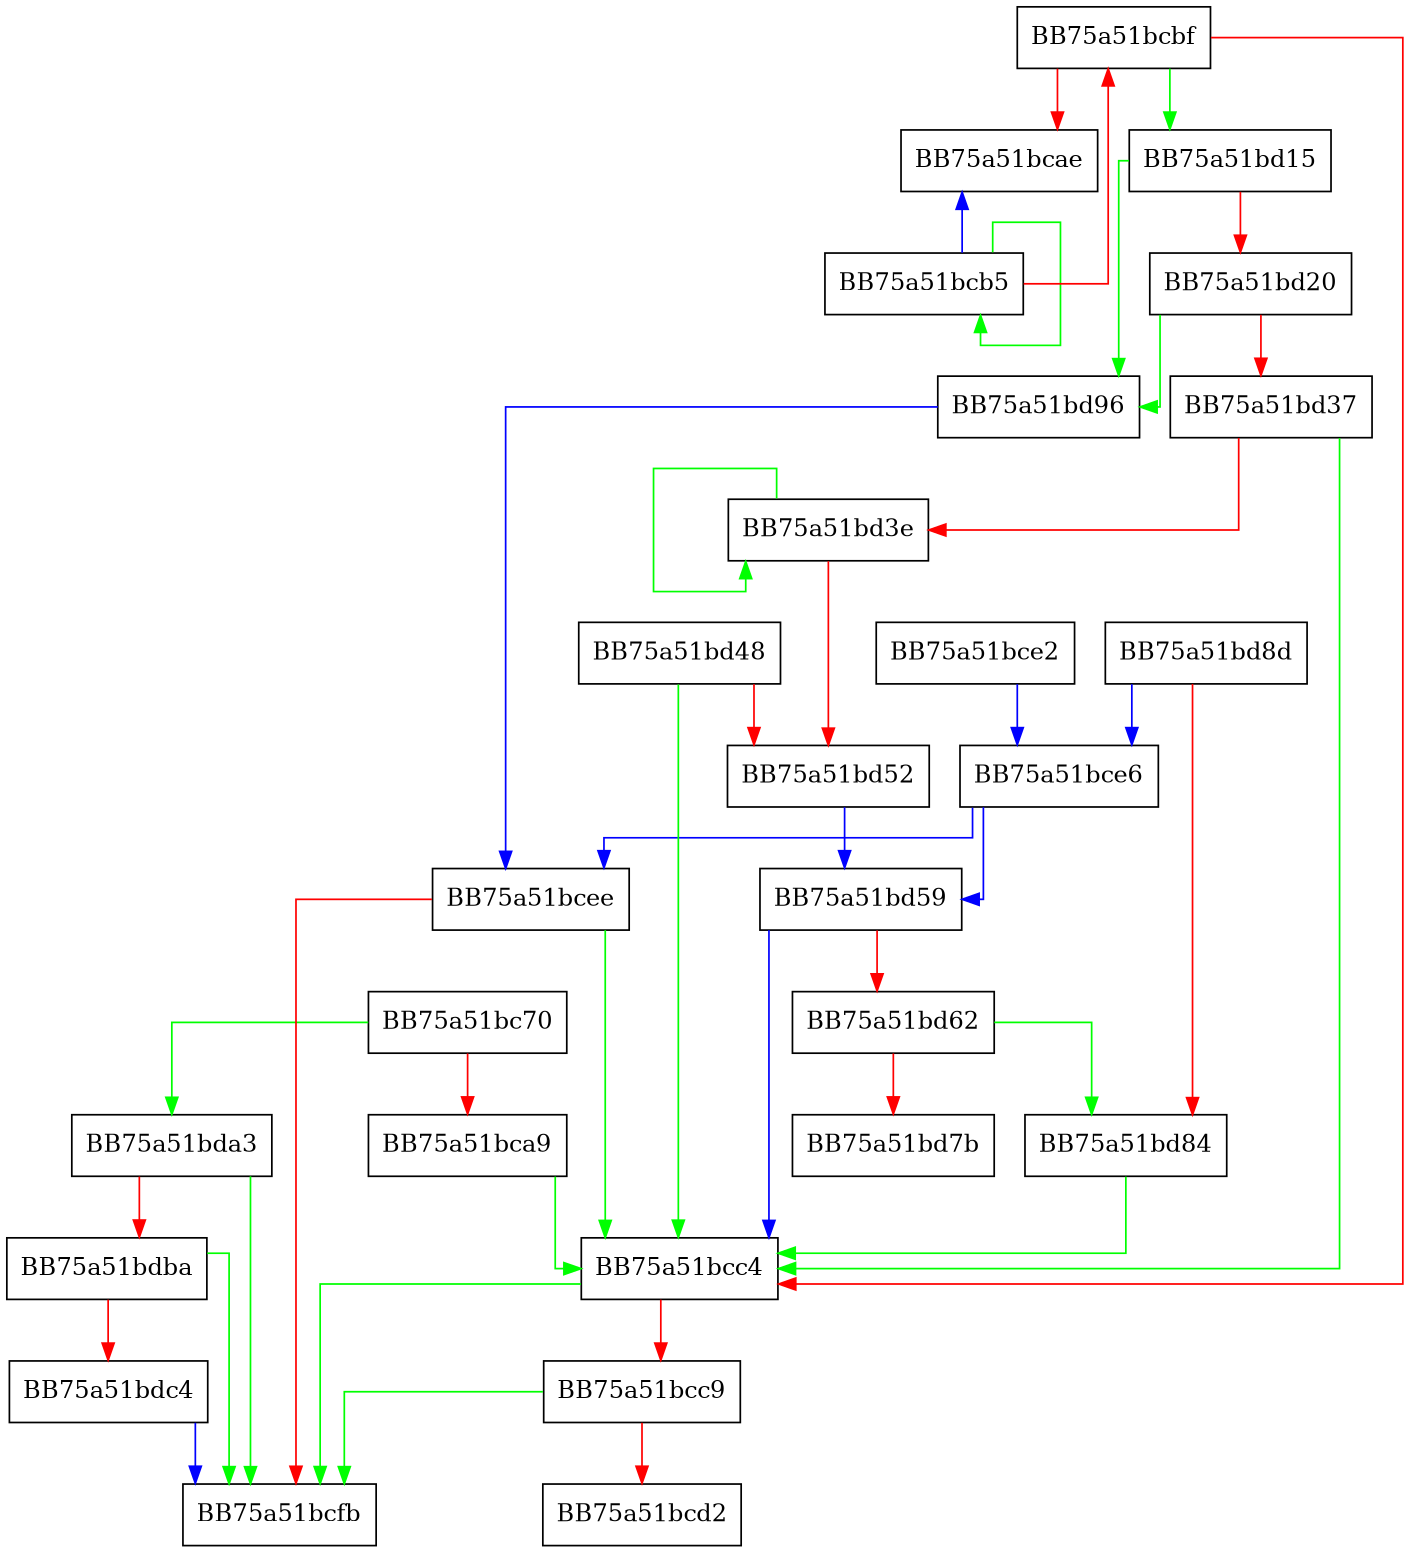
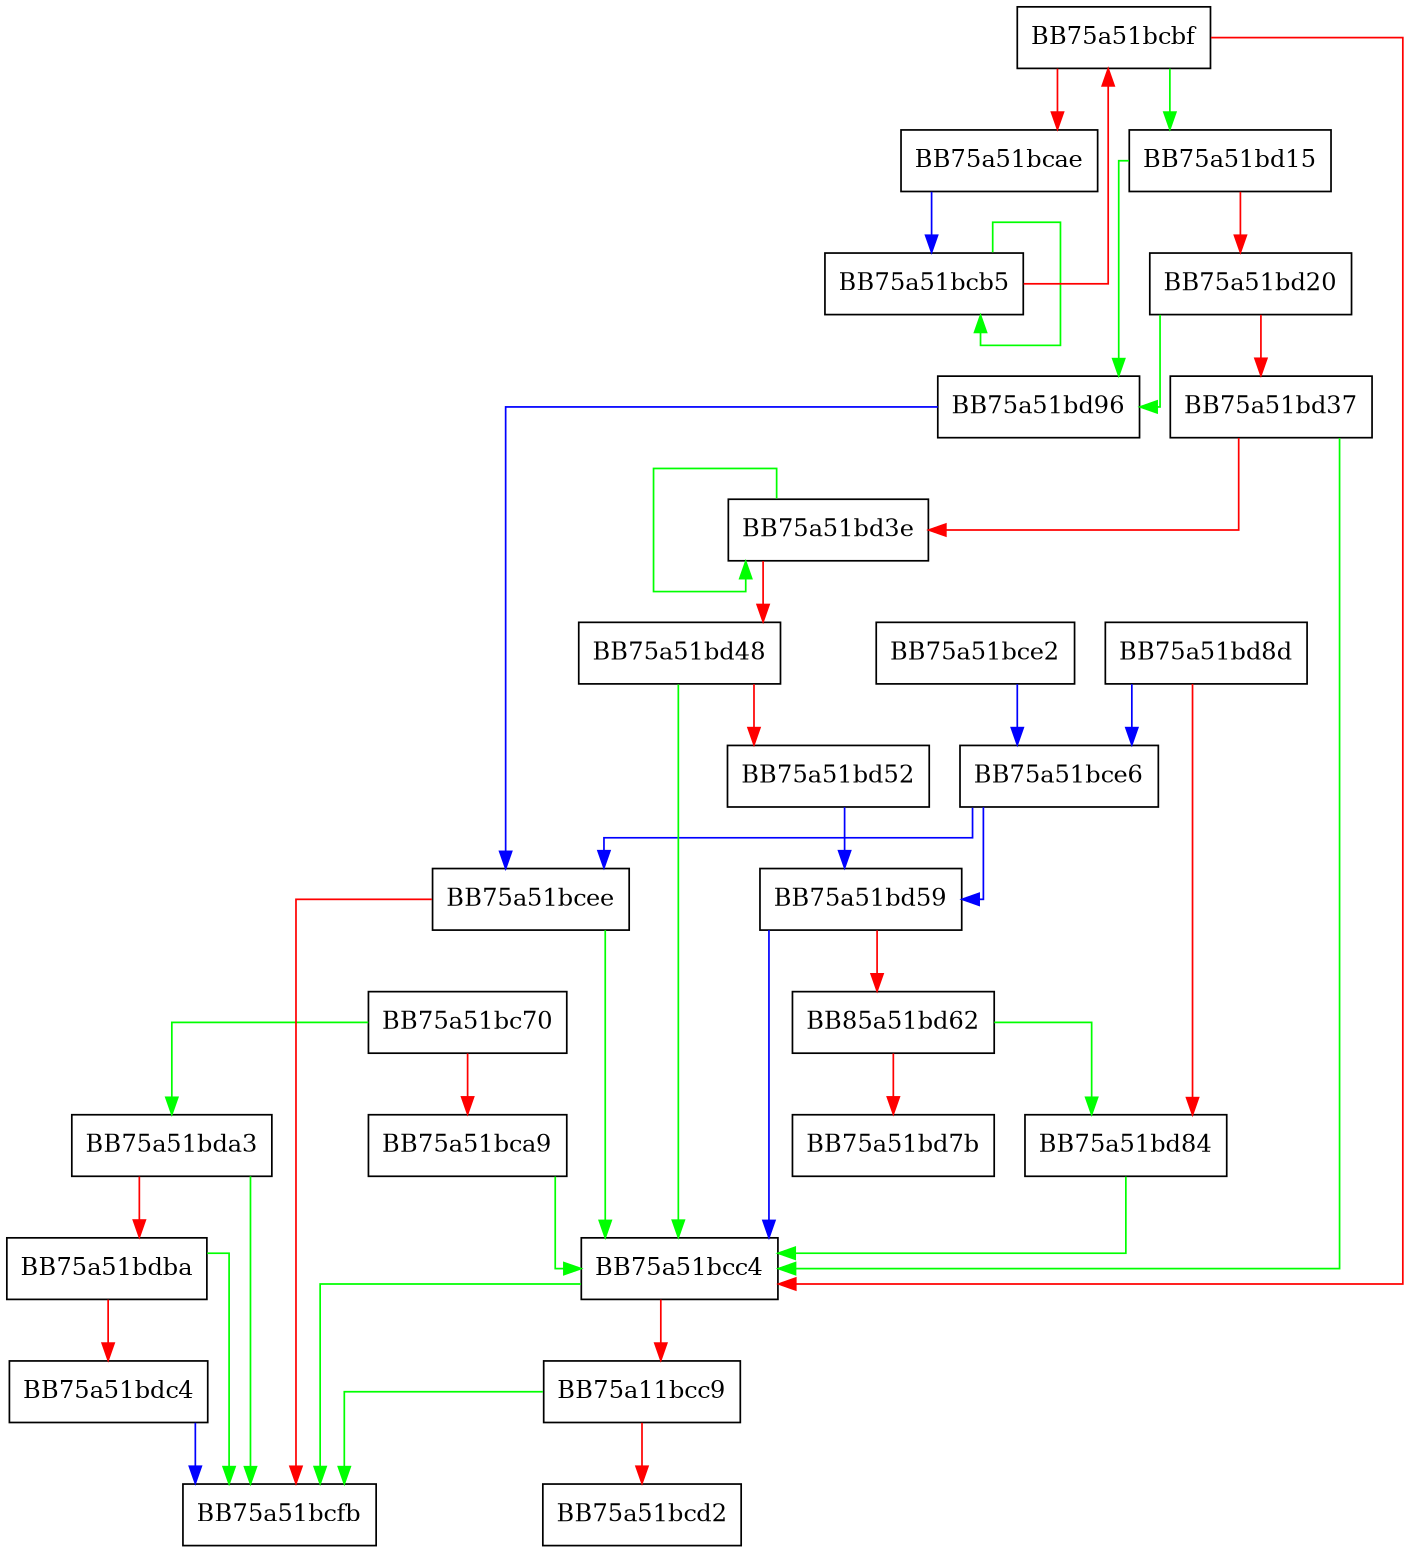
(962, 231) -> (932, 214)
(828, 645) -> (763, 583)
(893, 1022) -> (893, 1022)
(642, 1392) -> (642, 1392)
